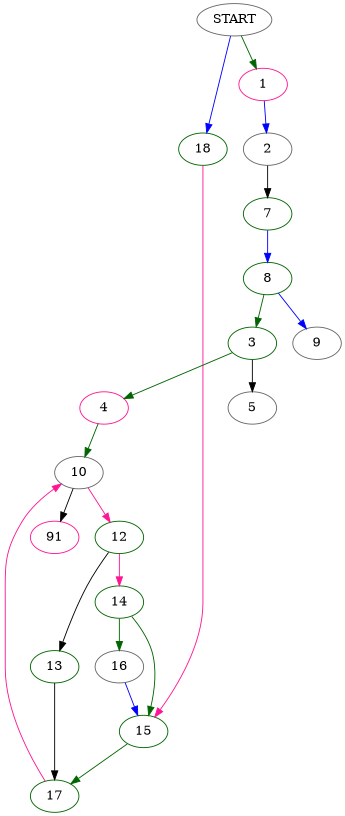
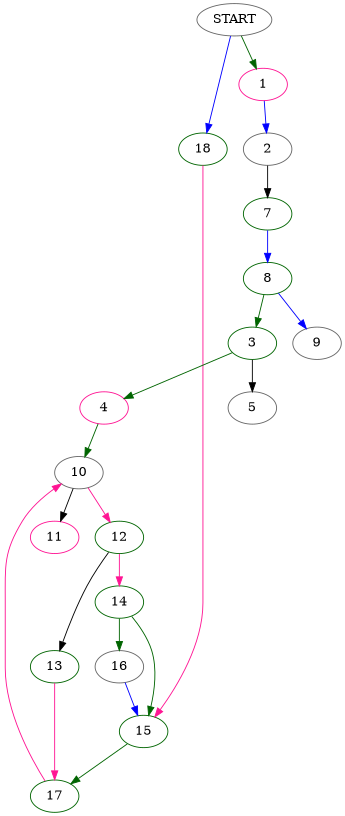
(55, 537) -> (55, 537)
(55, 727) -> (55, 727)
